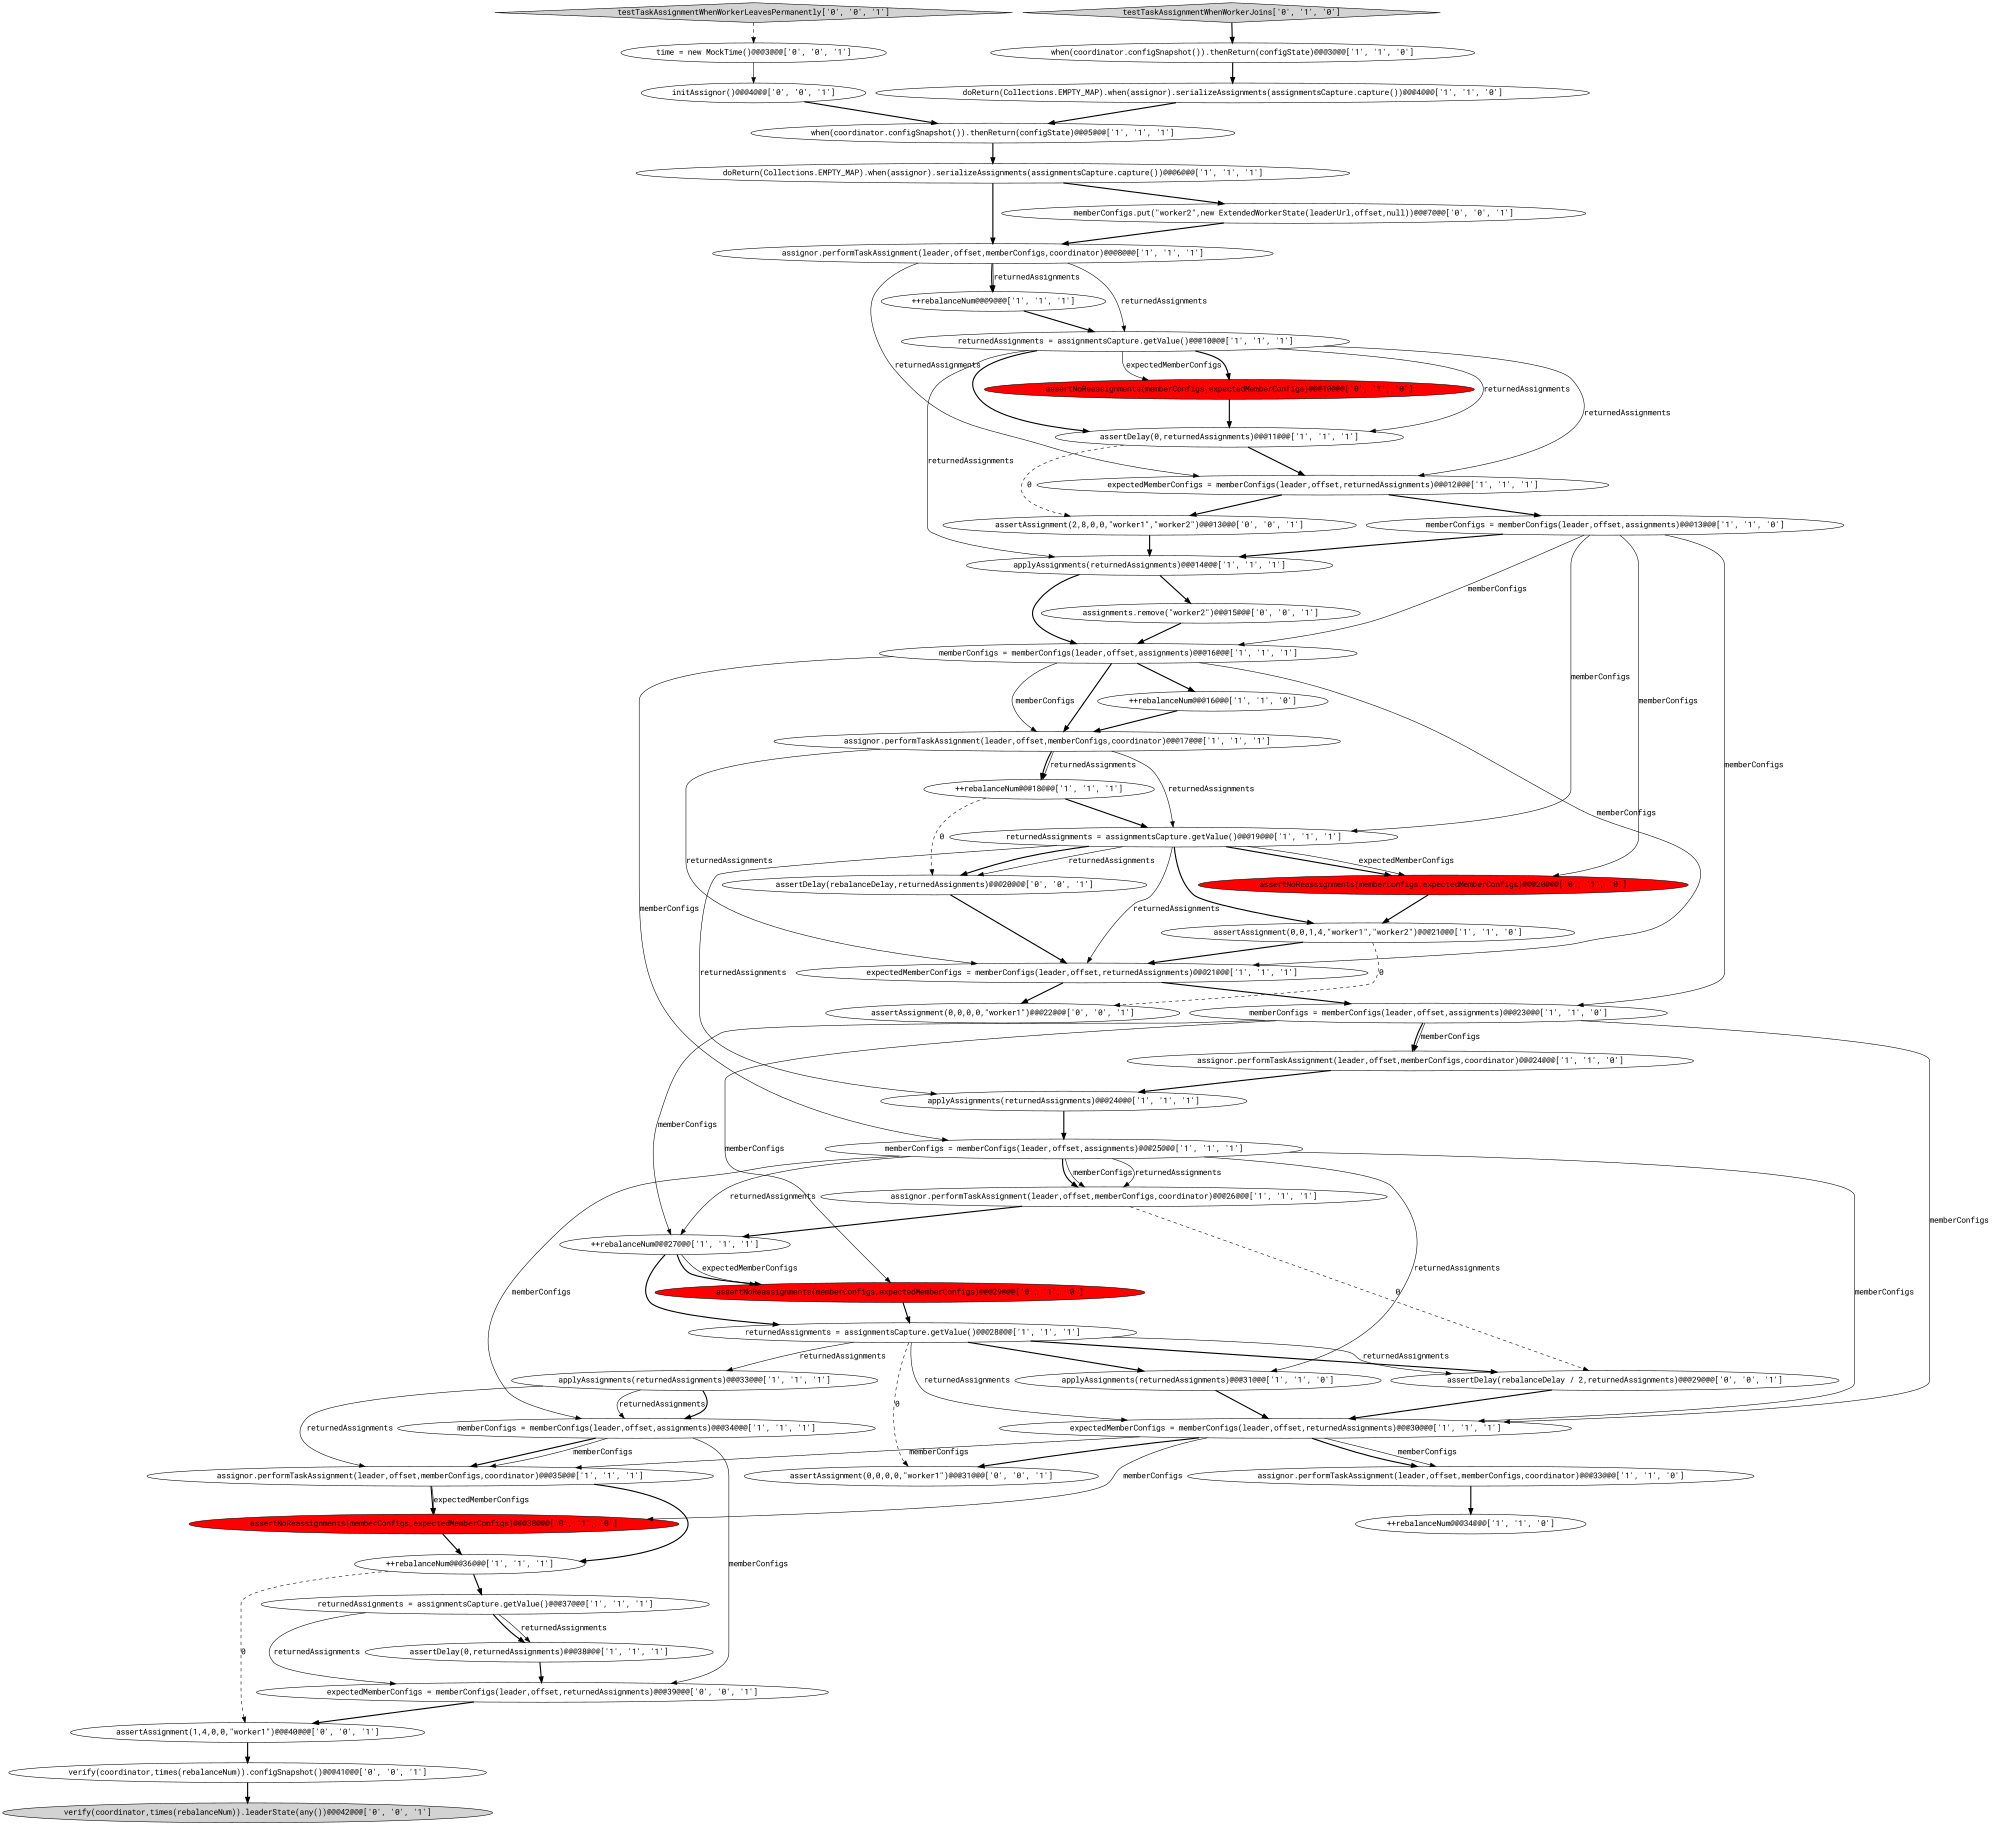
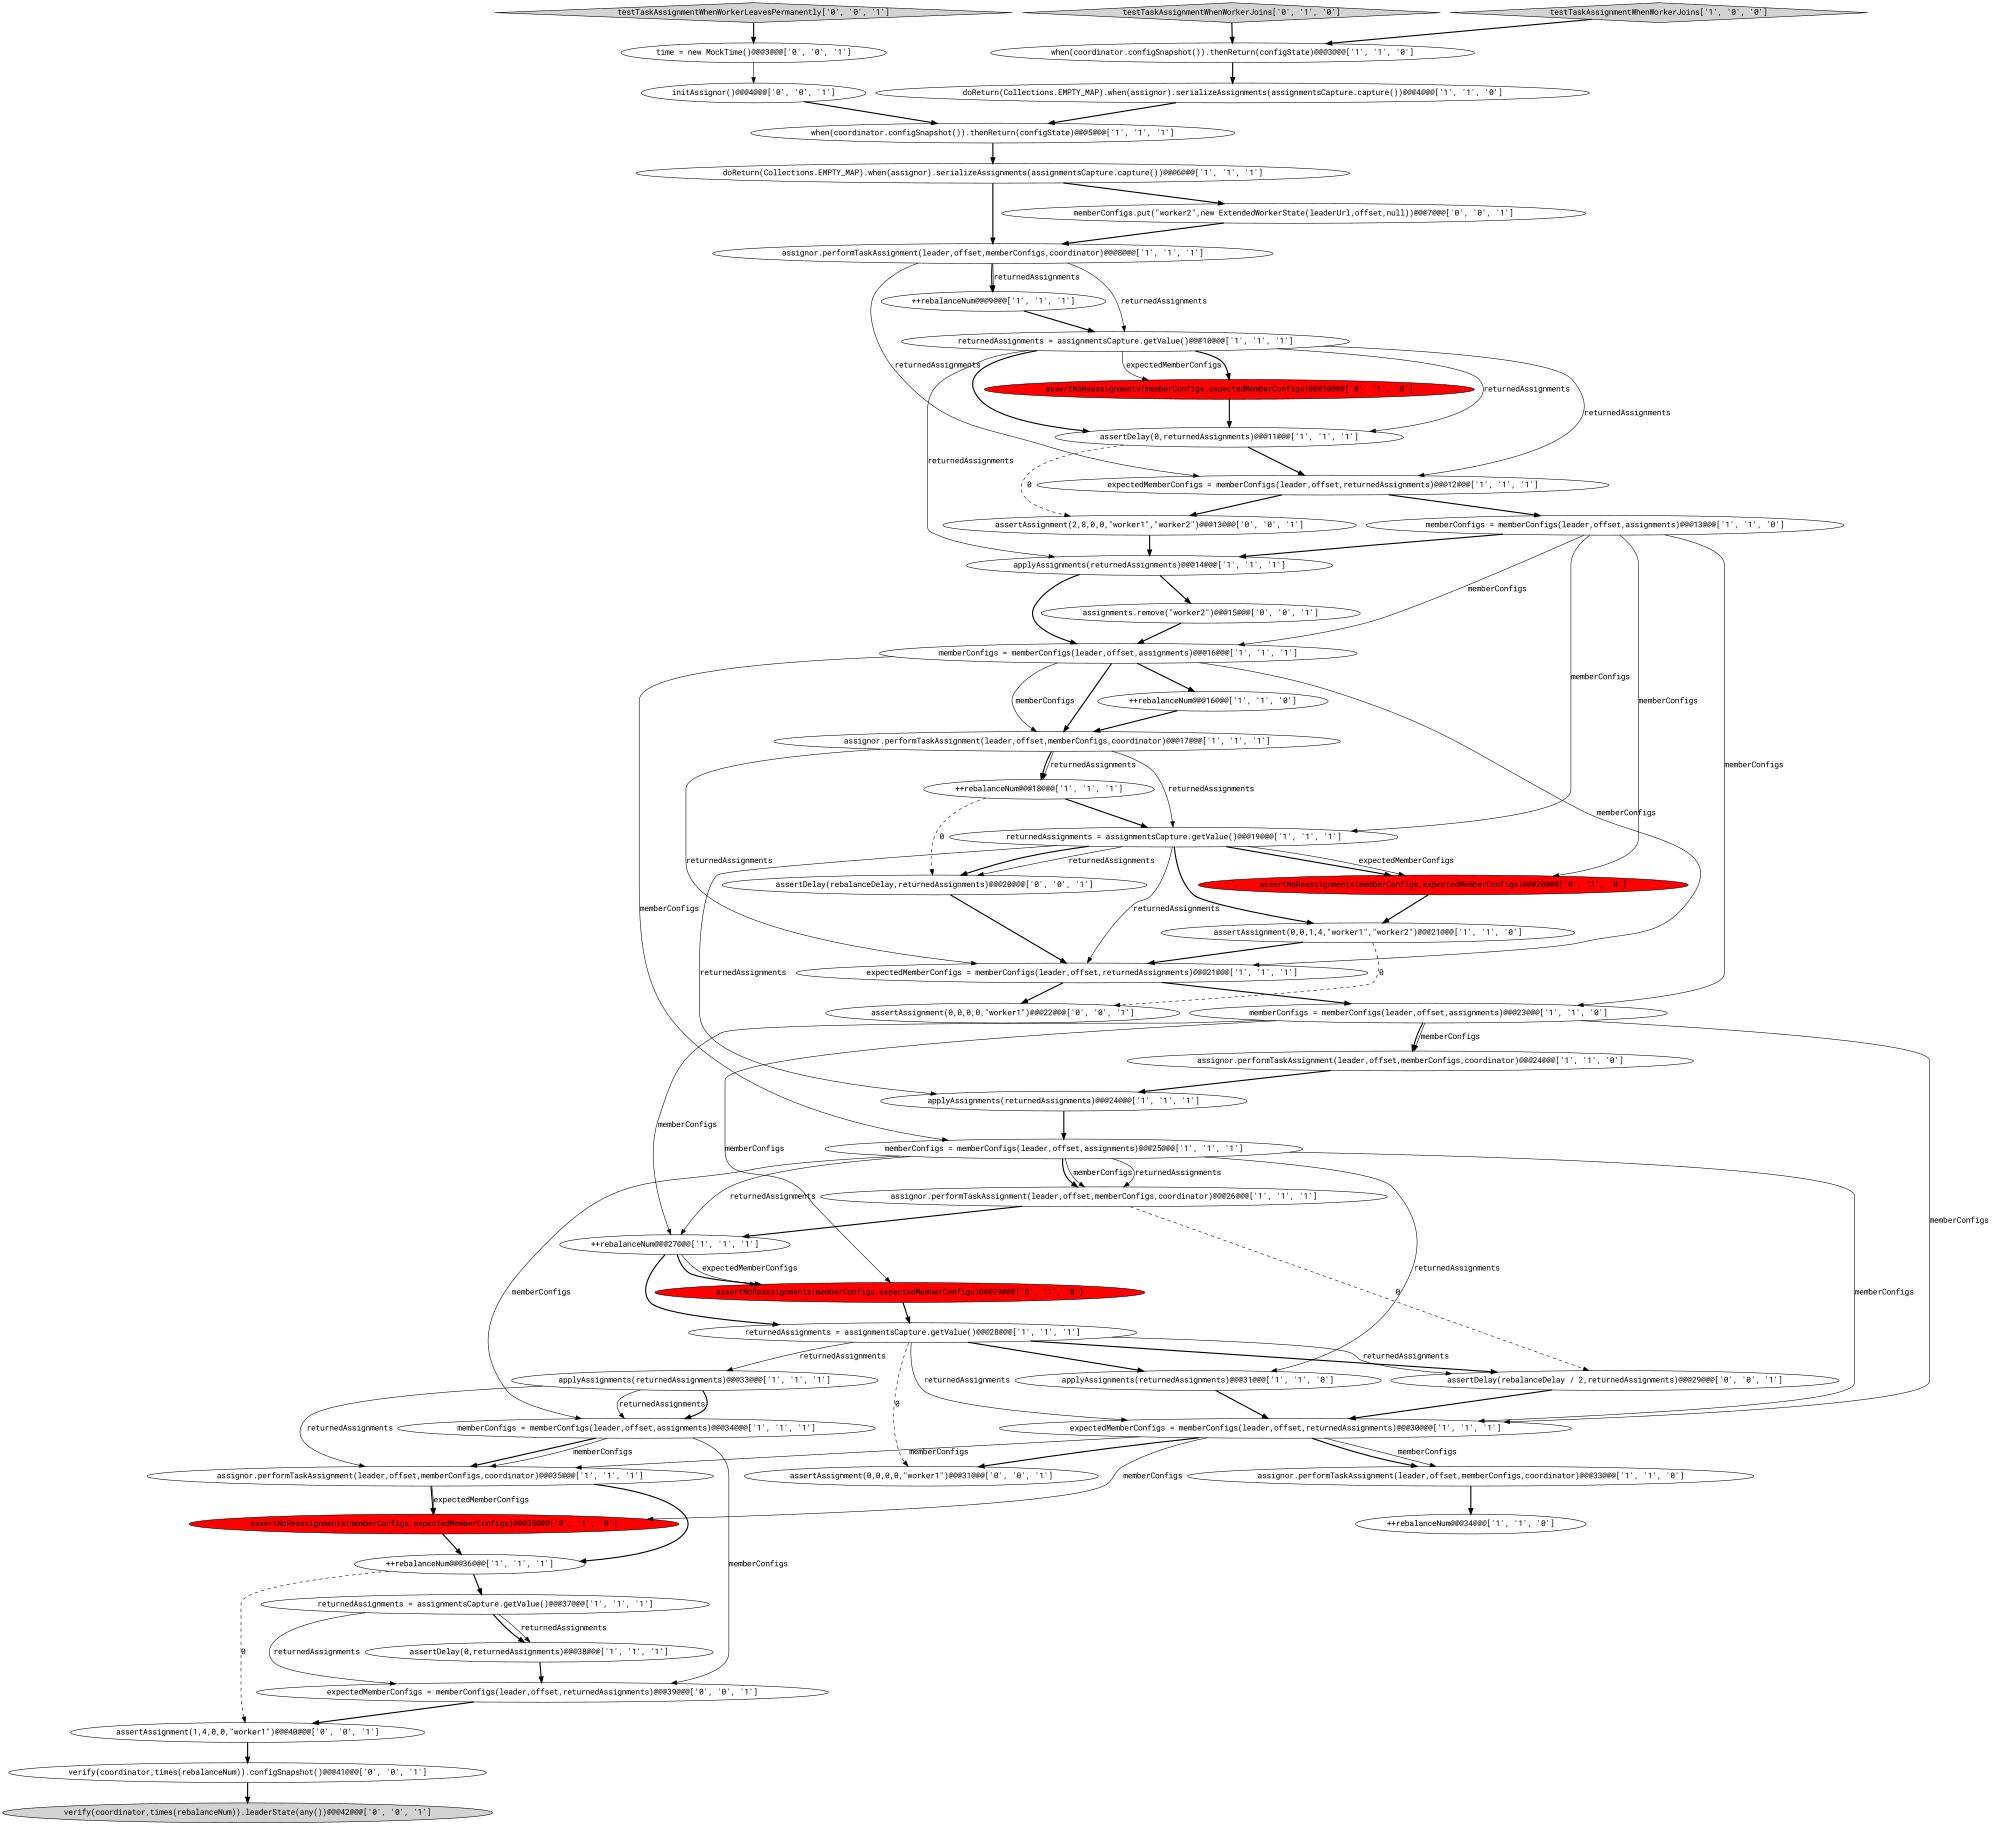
none -> (1659, 13)
(754, 30) -> (754, 30)
